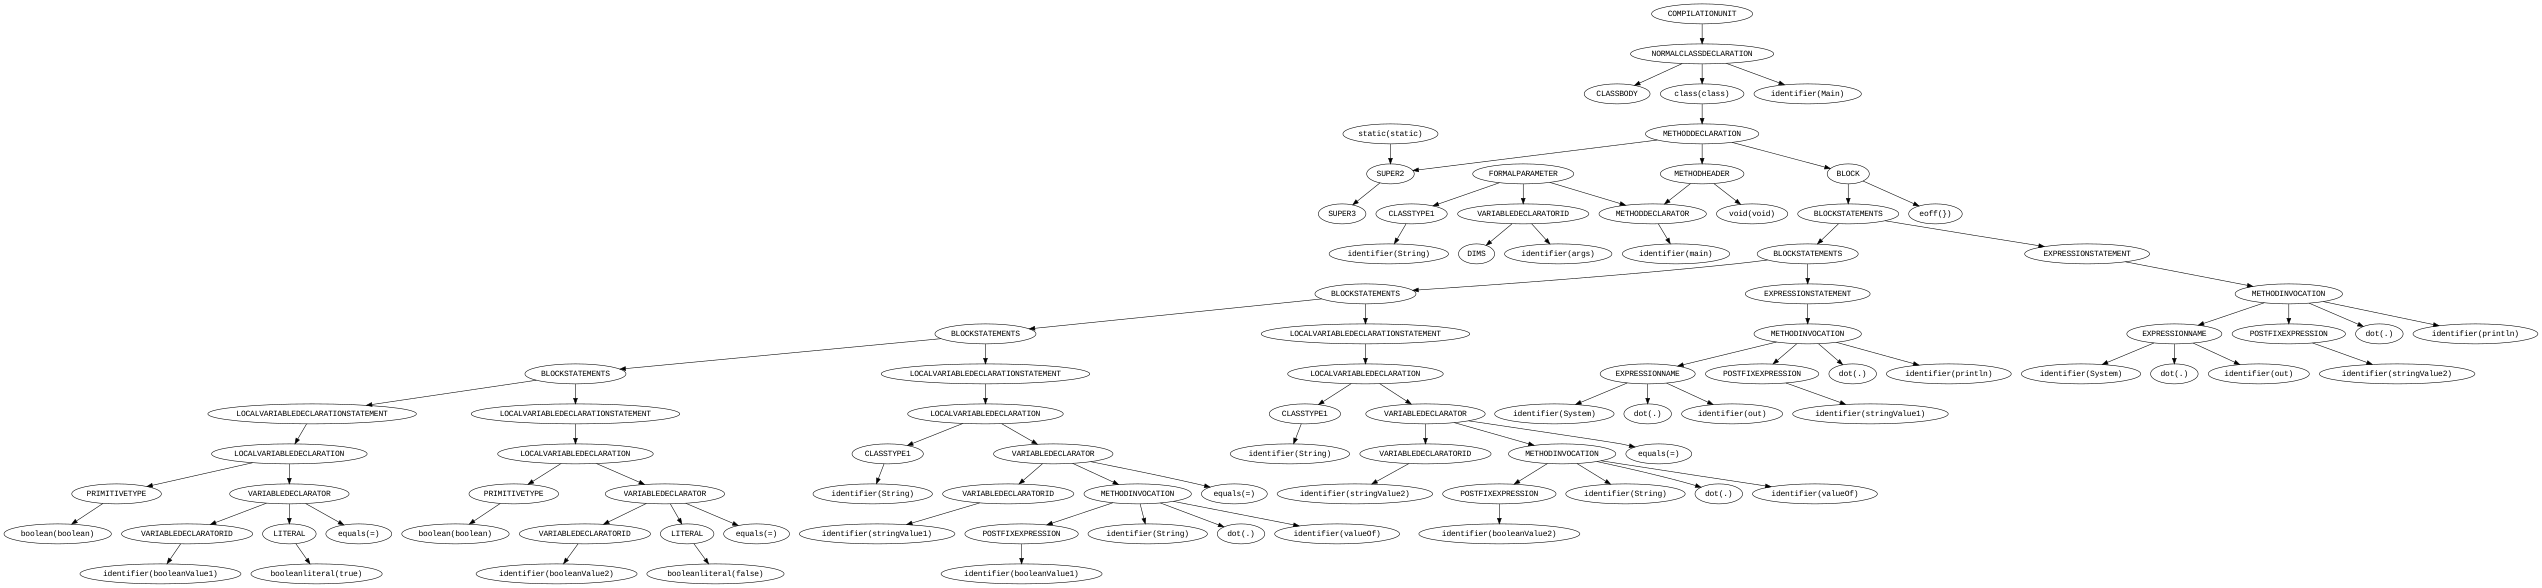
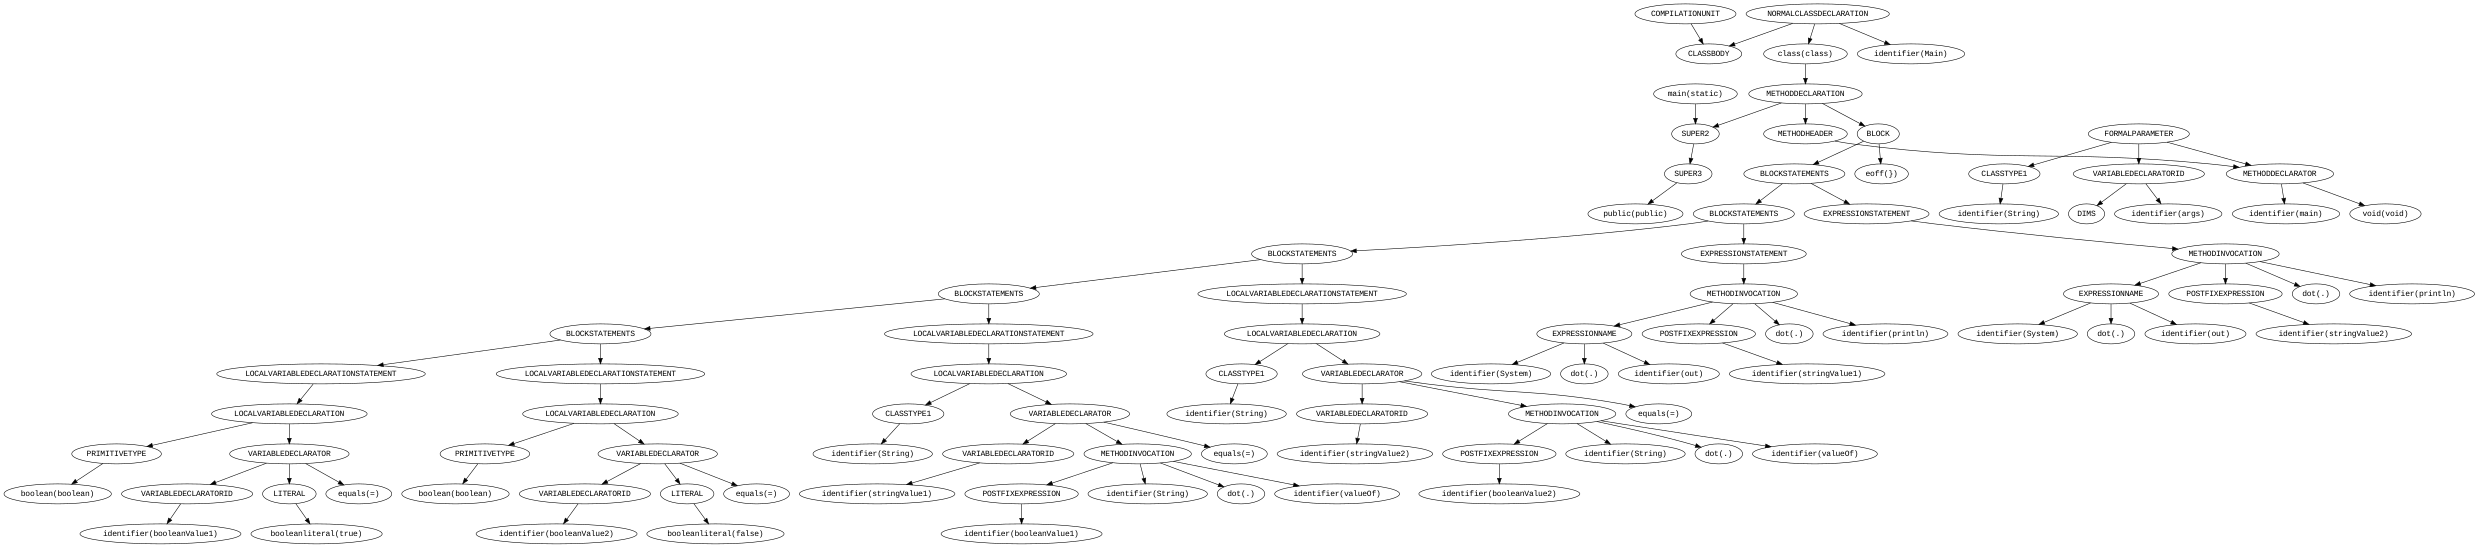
(1702, 31) -> (1696, 31)
(1390, 134) -> (1695, 94)
(1725, 192) -> (2331, 193)
none -> (1635, 214)
